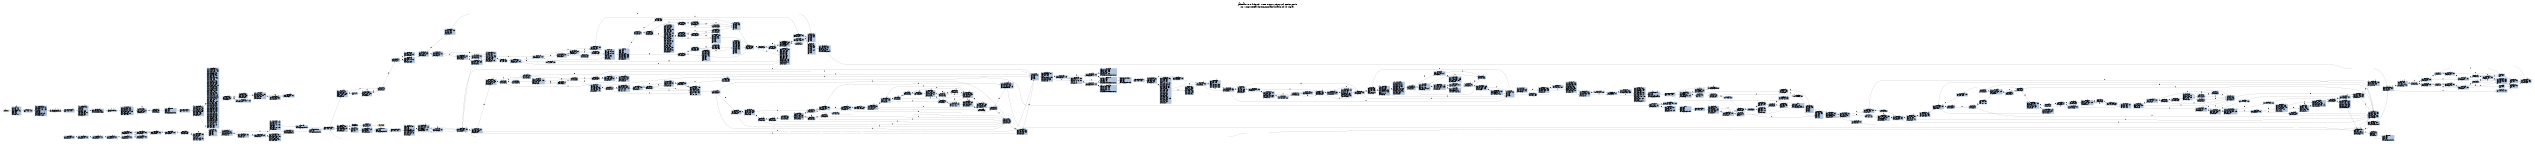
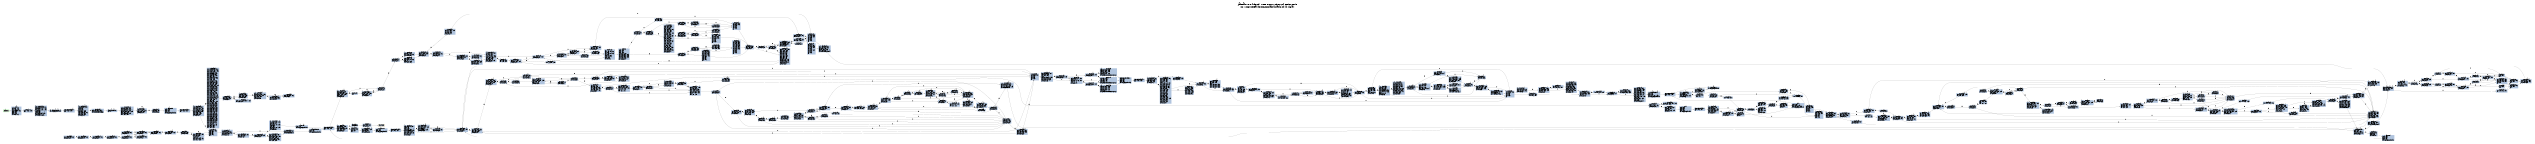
(2112, 104) -> none
